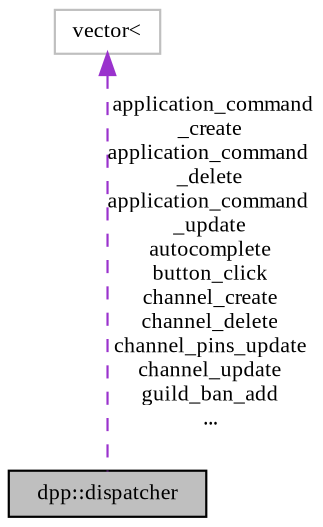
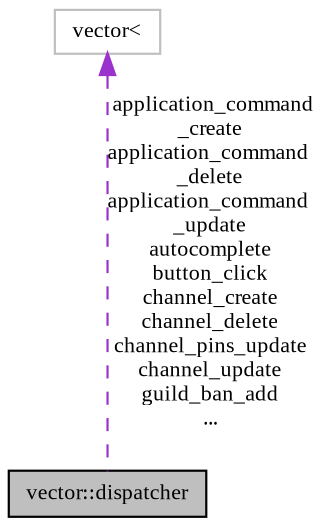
(108, 494) -> (108, 494)
